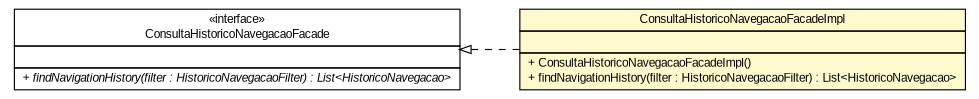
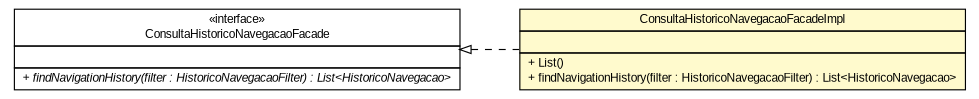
(640, 63) -> (546, 63)
